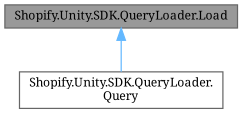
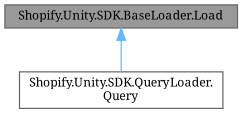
(121, 16) -> (121, 16)
